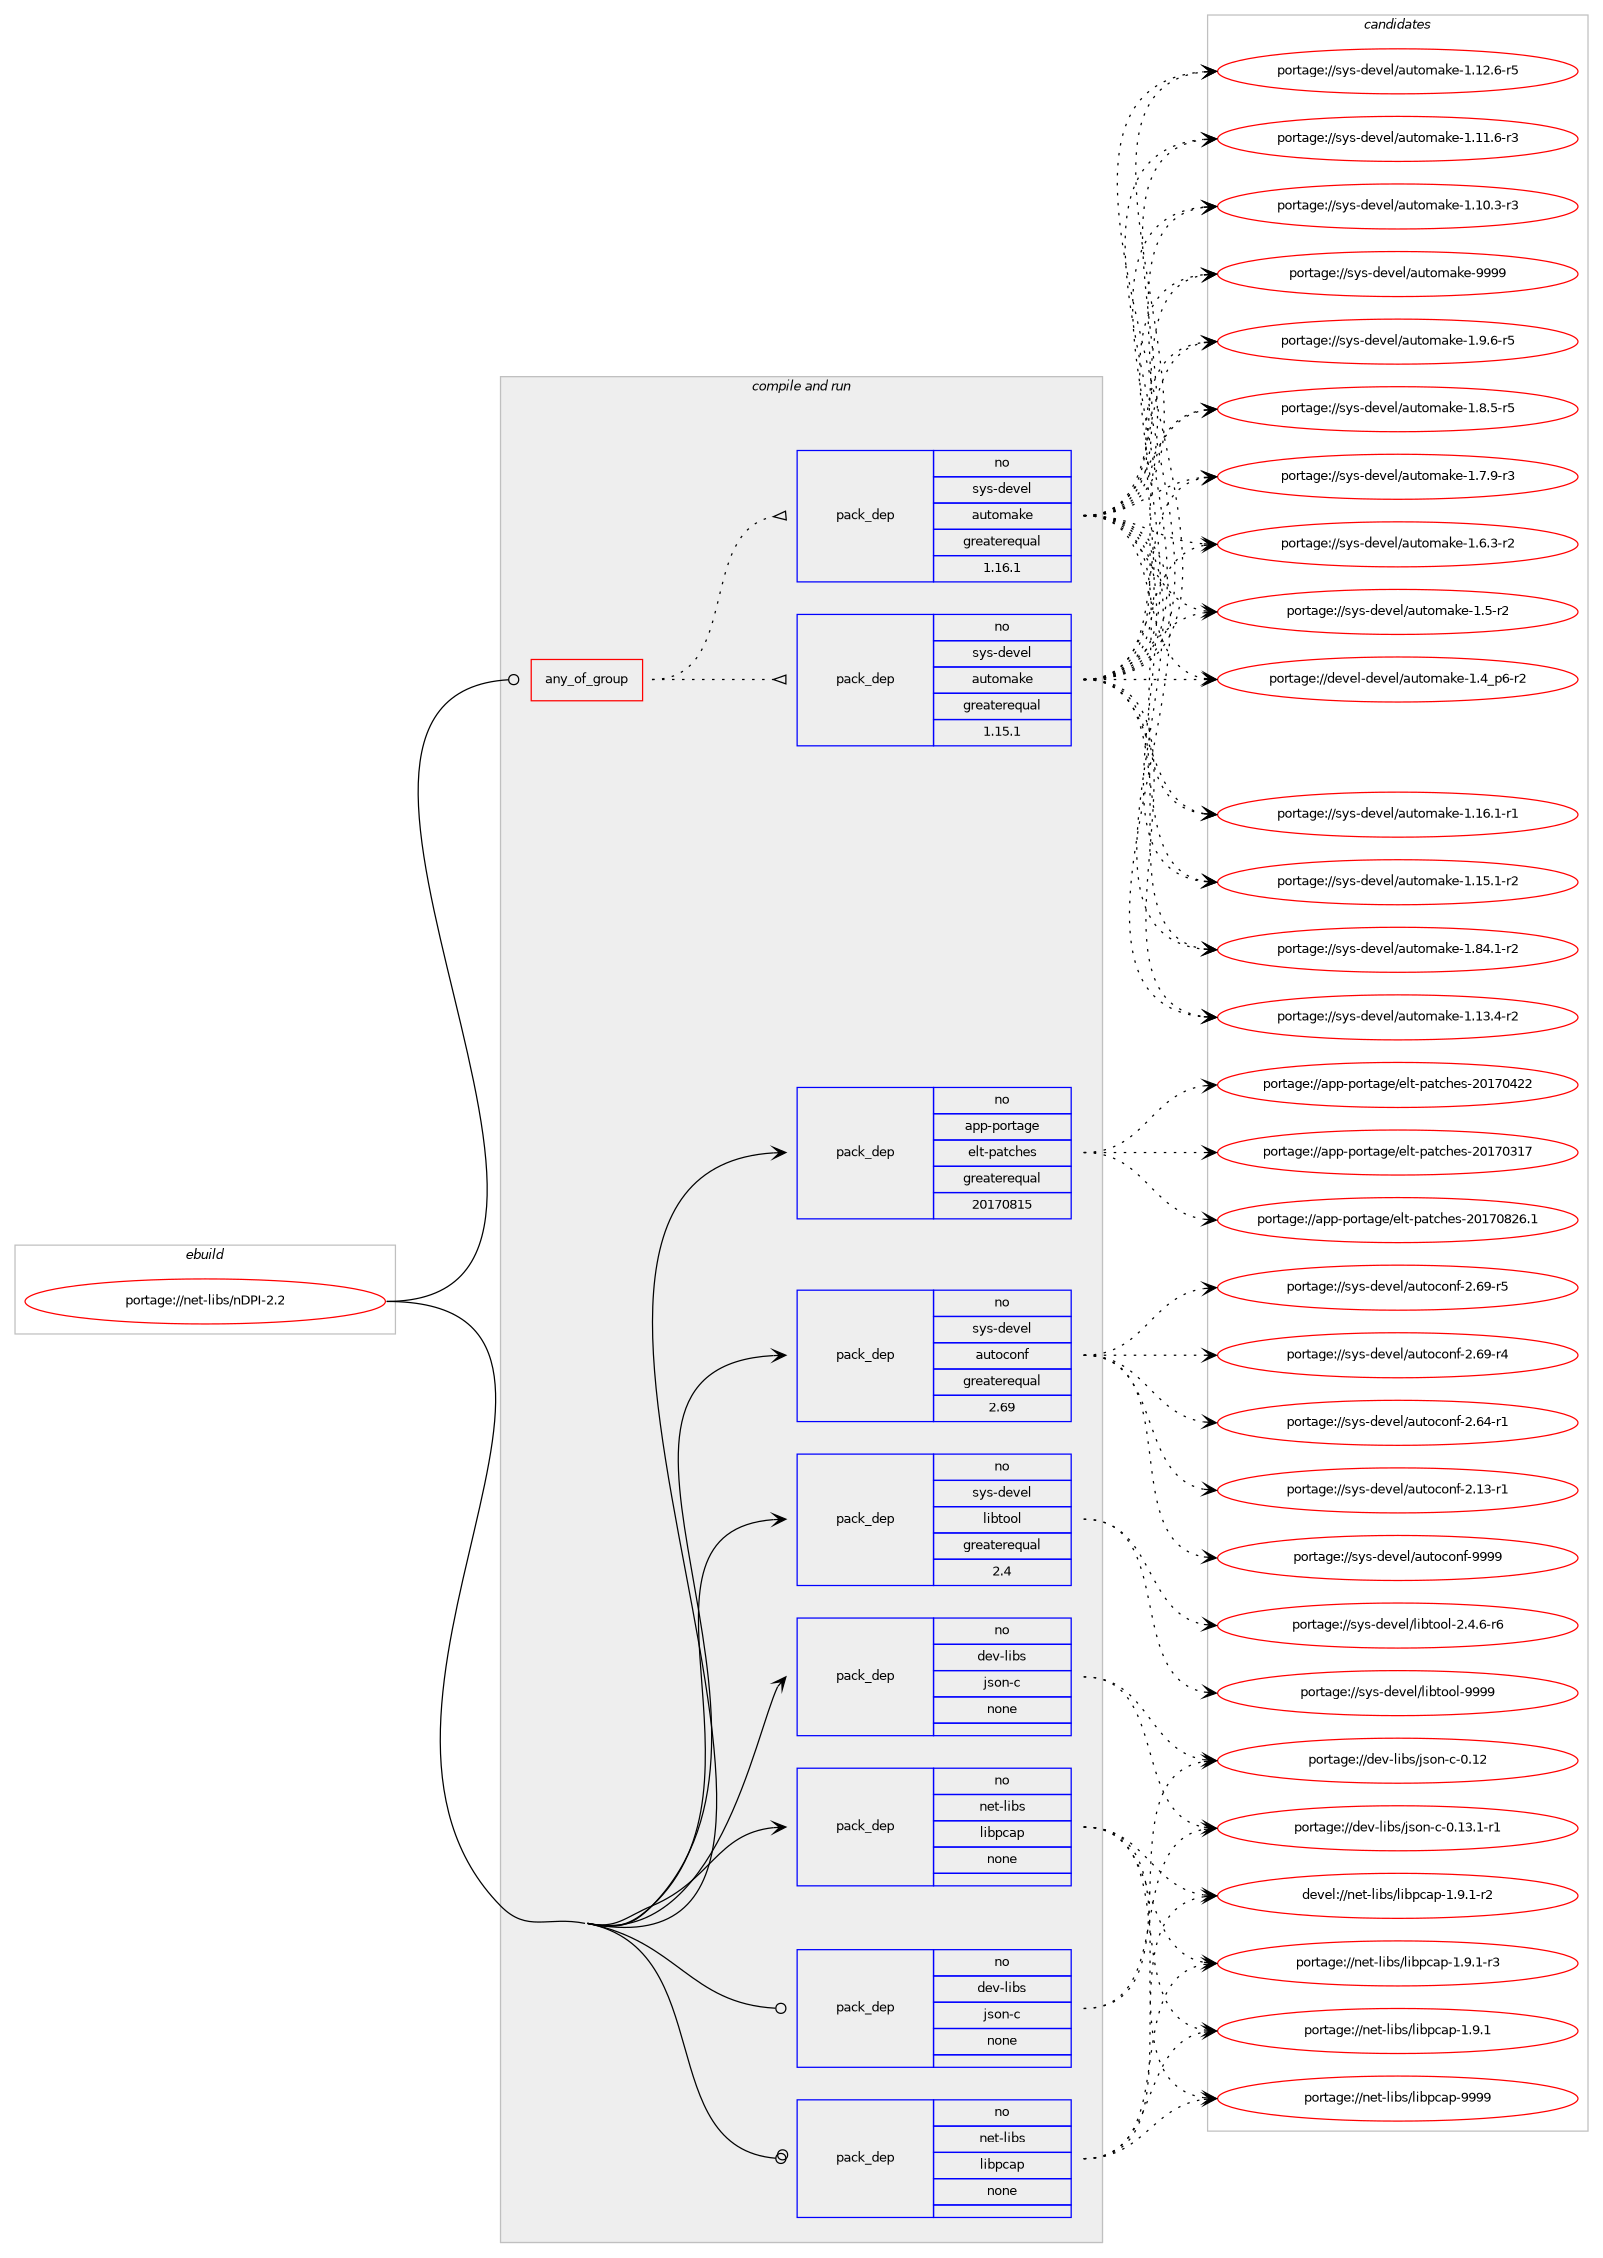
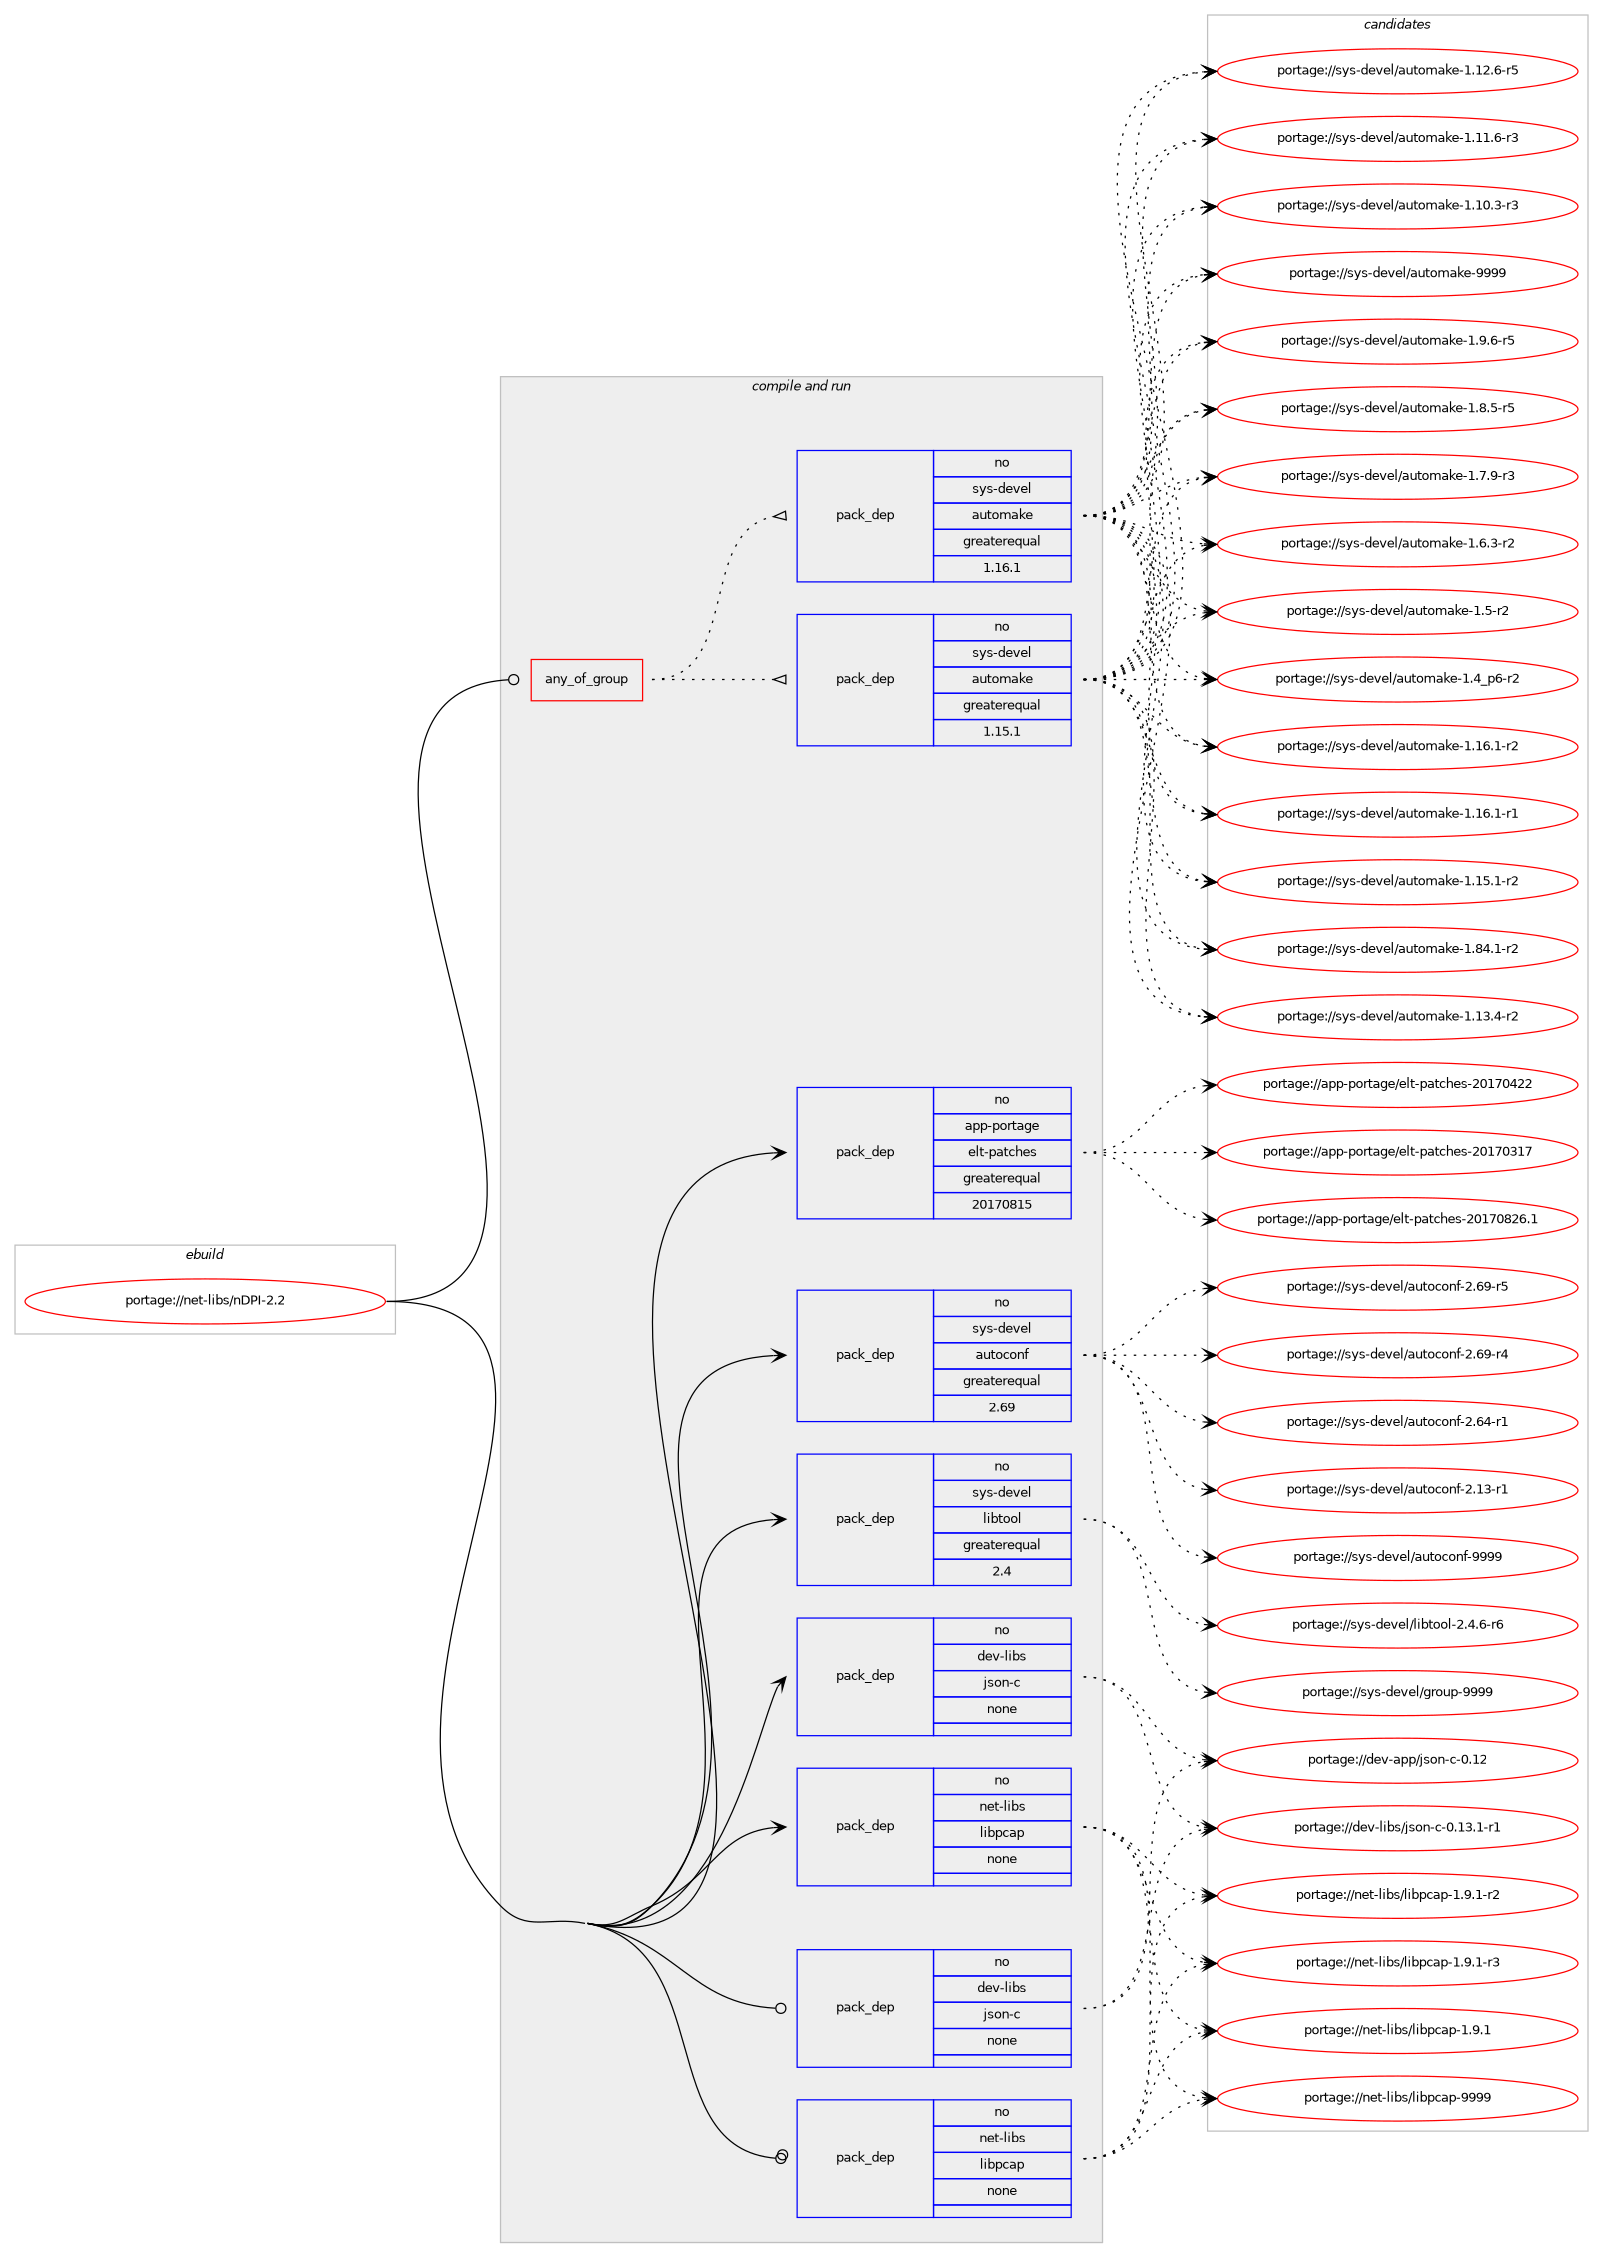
(1398, 680) -> (1398, 680)
none -> (1398, 747)
(1398, 1693) -> (1398, 1693)
(1398, 1761) -> (1398, 1761)
(1398, 1896) -> (1398, 1896)
